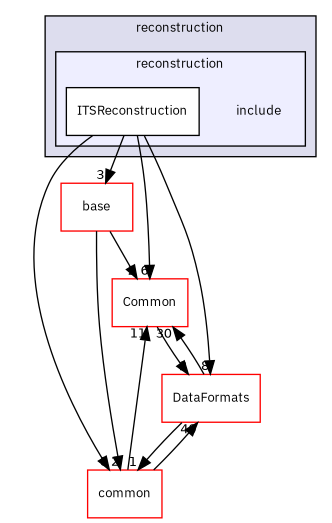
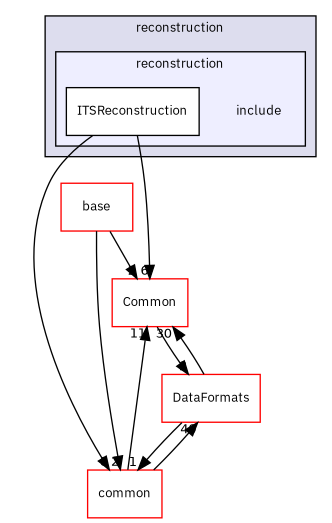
(117, 153) -> none
(190, 245) -> none
